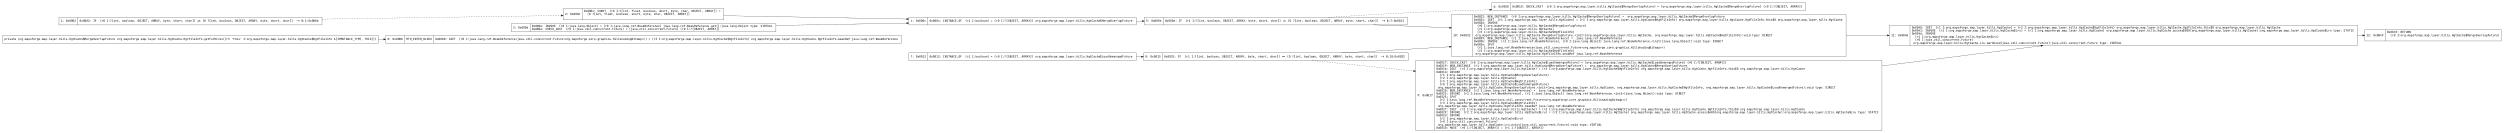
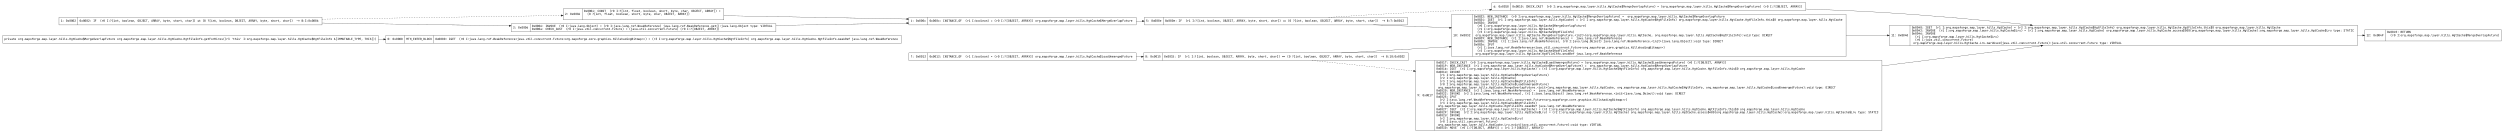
none -> (1918, 15)
none -> (416, 24)
